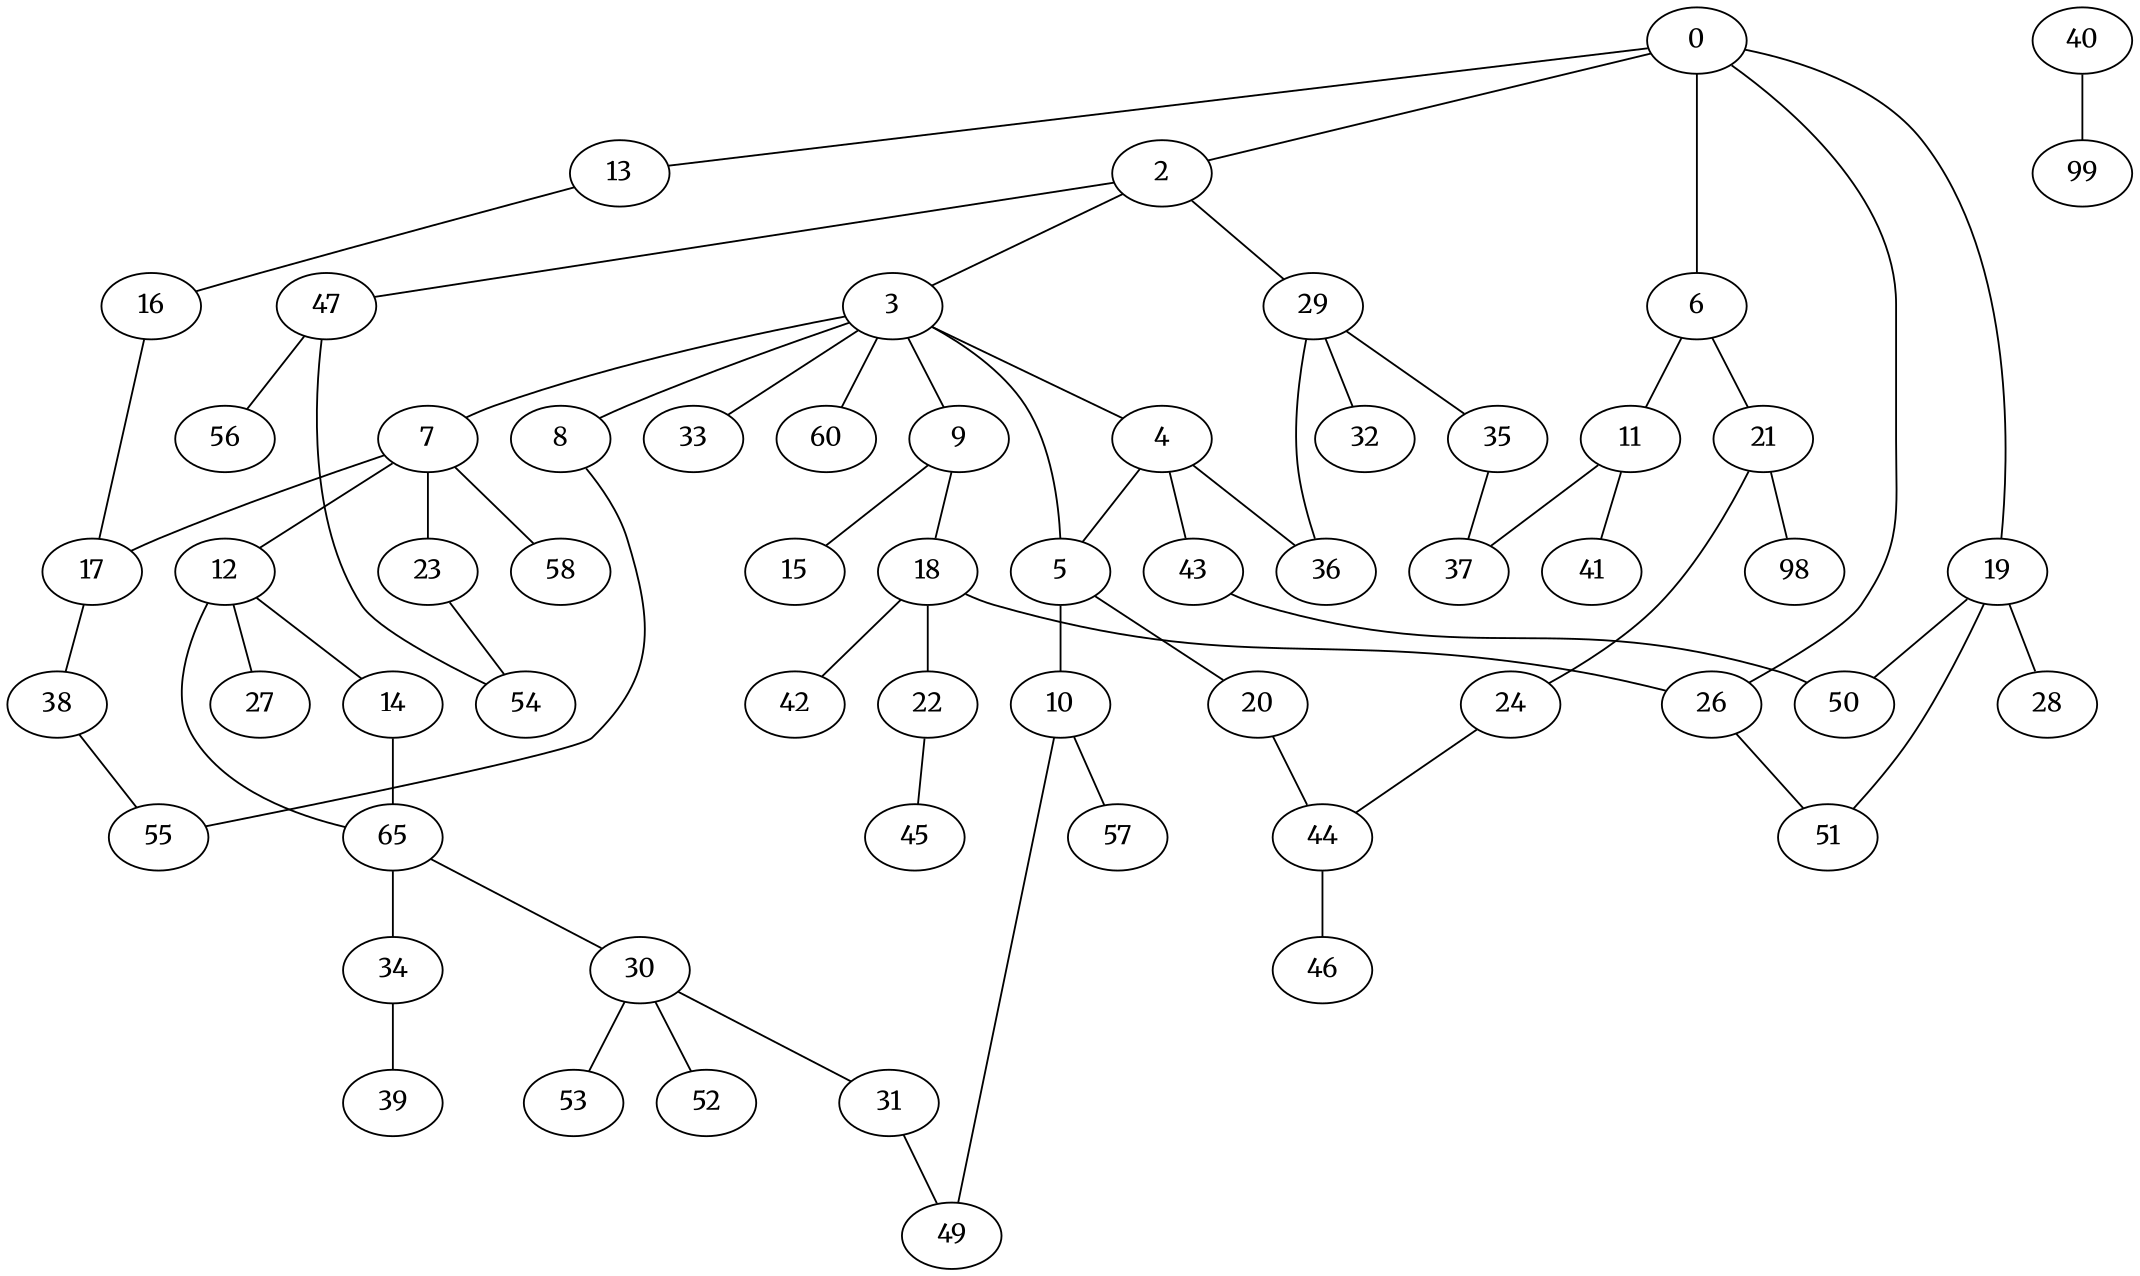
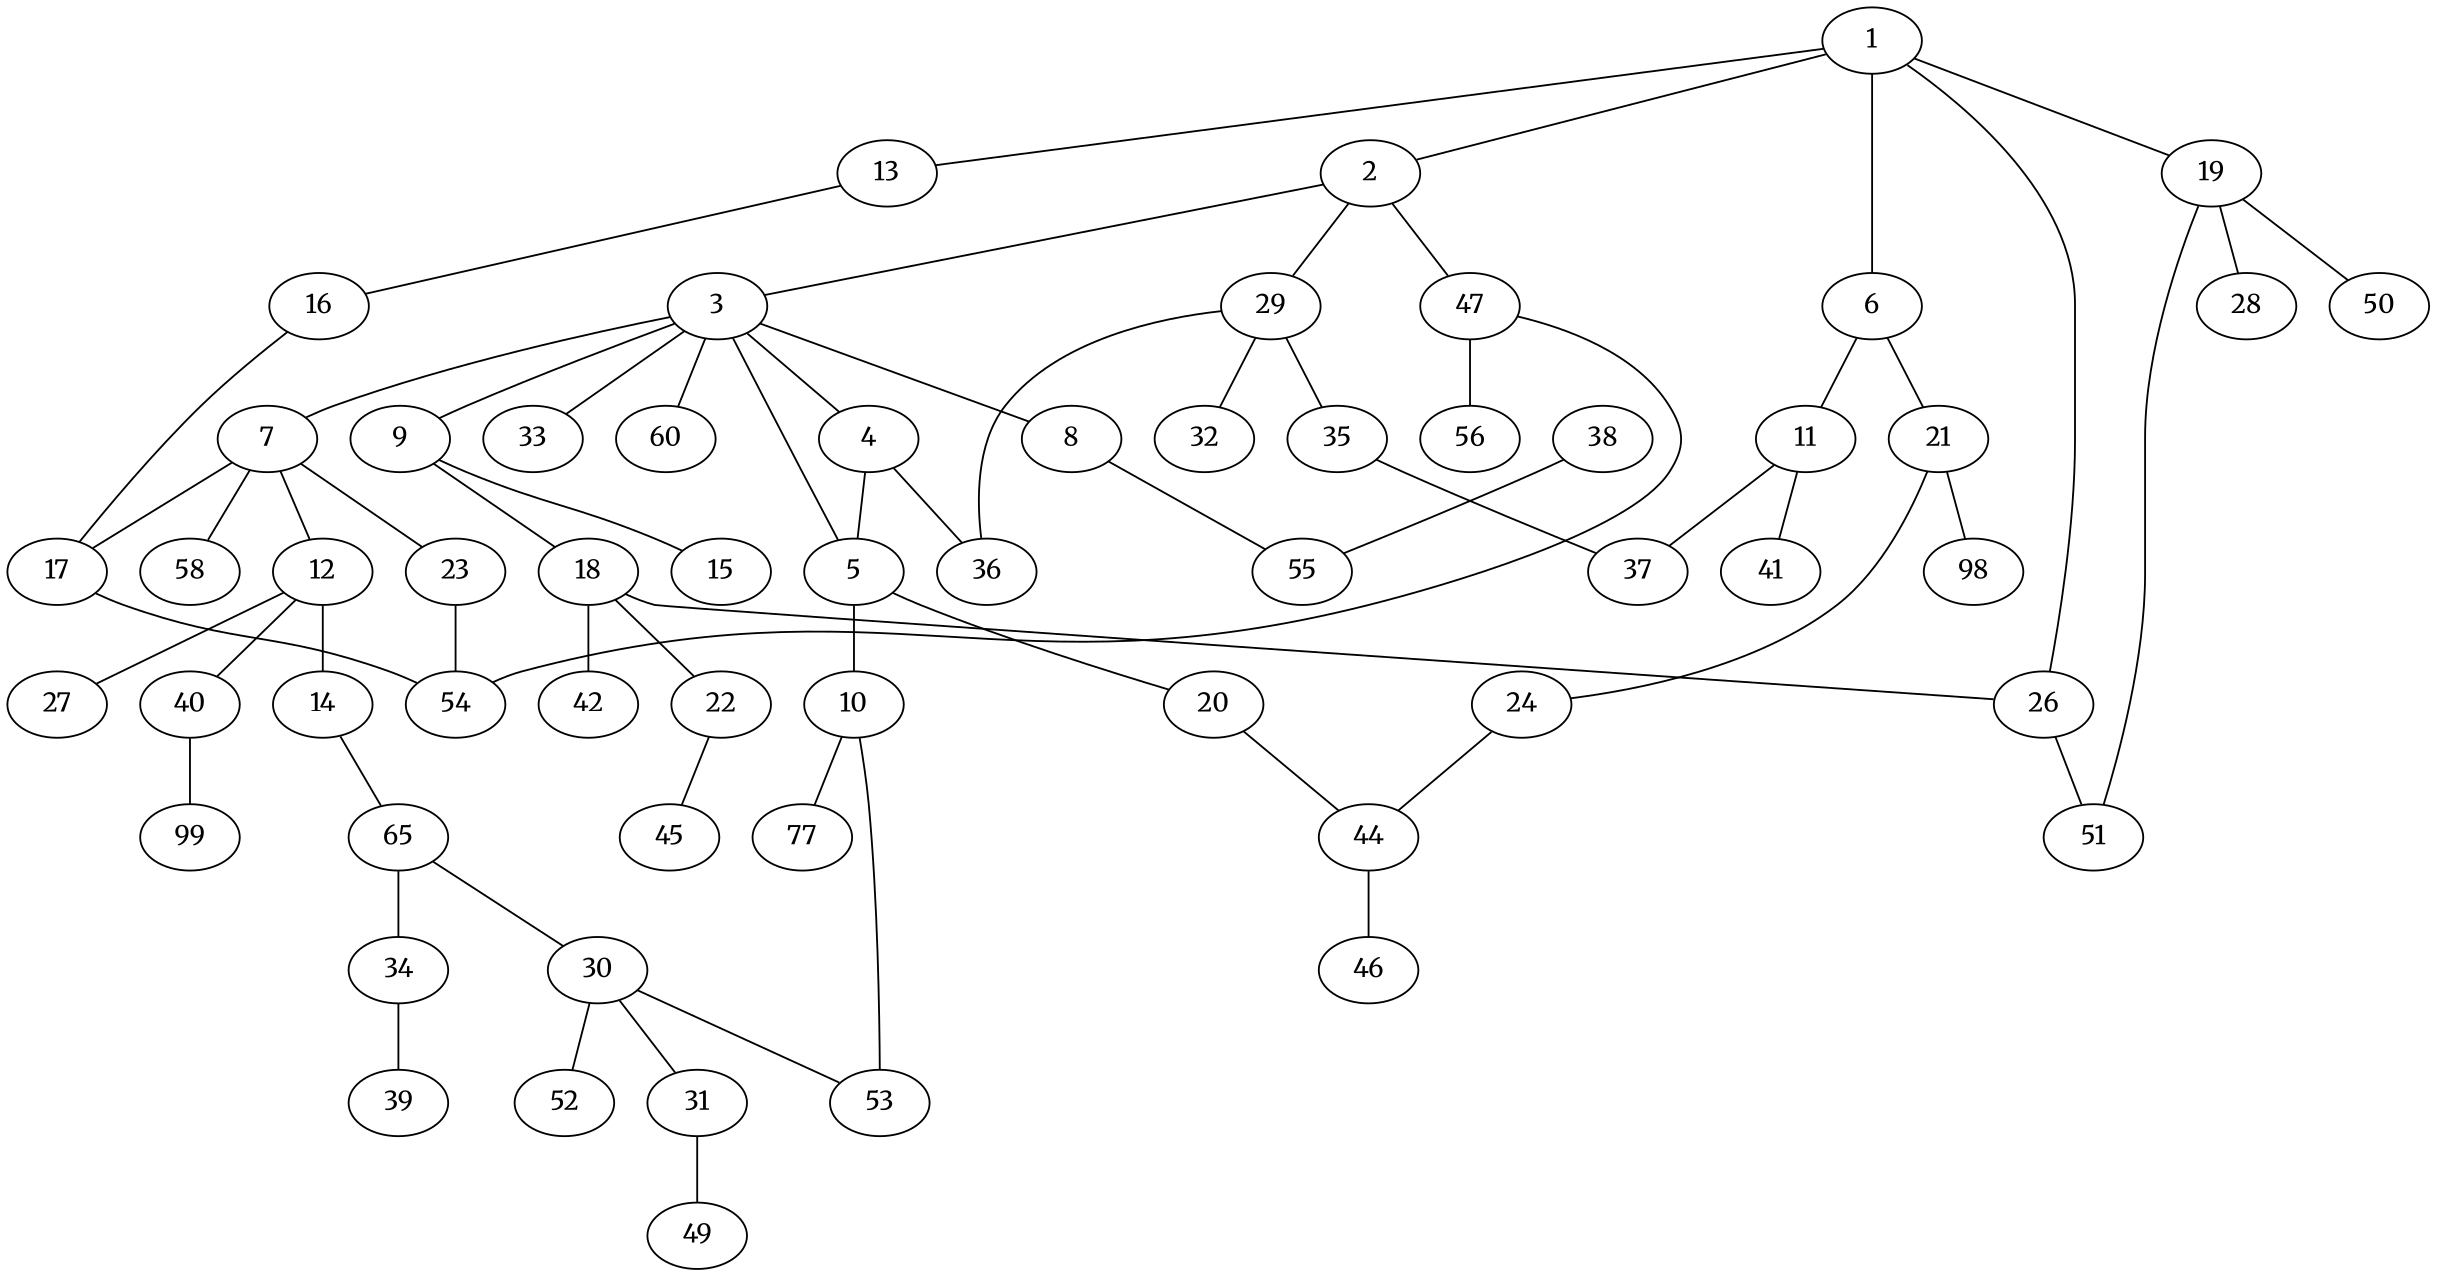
(1697, 41) -> (1872, 41)
(1193, 572) -> none
(75, 638) -> (240, 635)
(205, 753) -> (266, 628)
(1118, 837) -> (802, 837)
(1006, 970) -> (875, 903)
